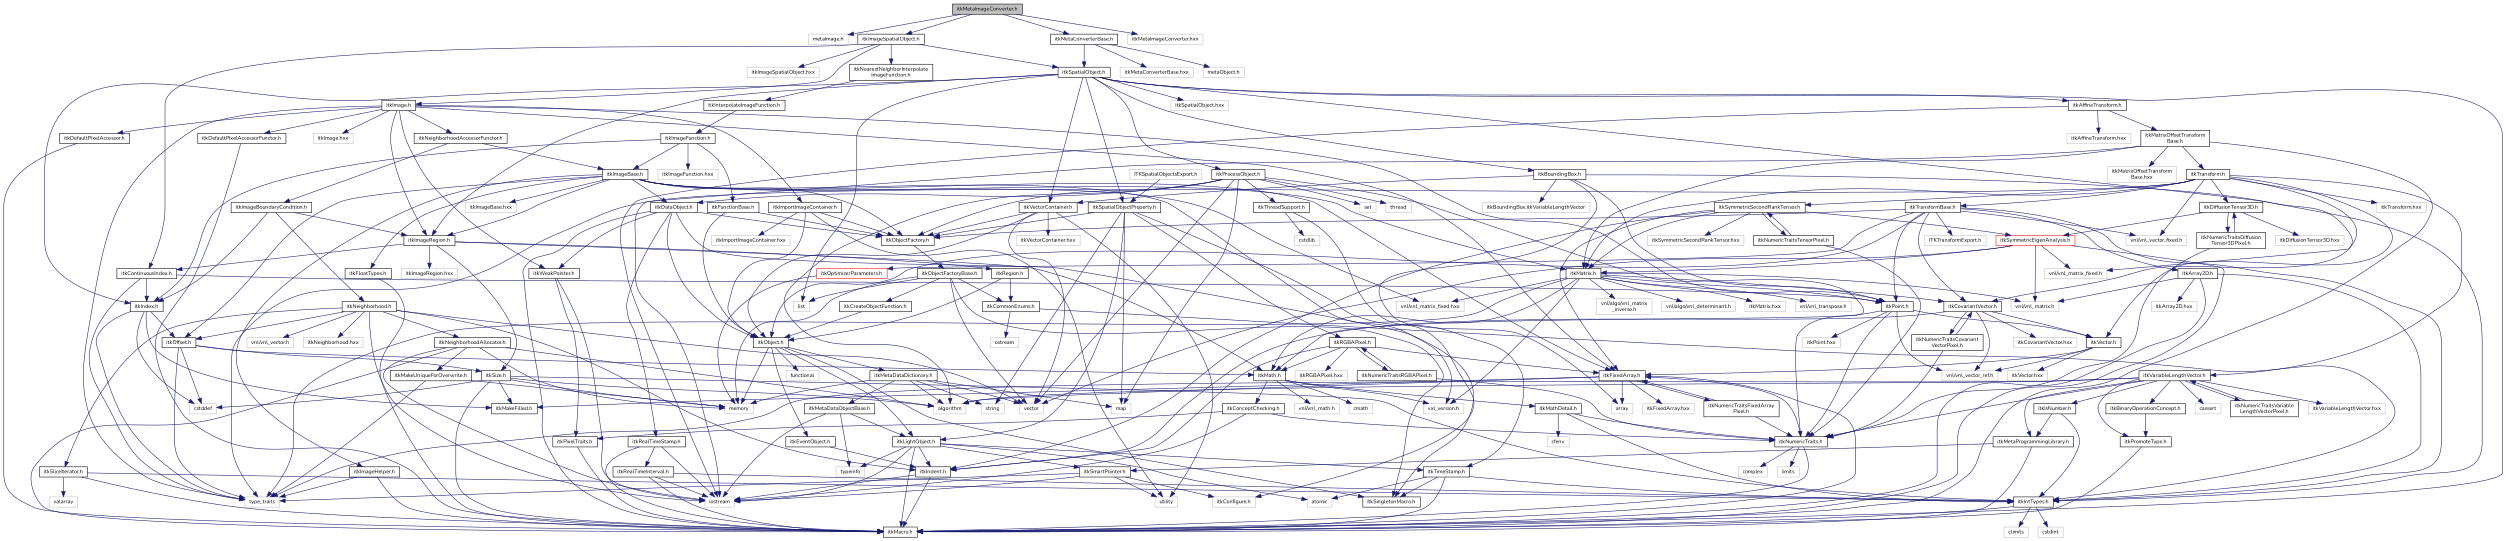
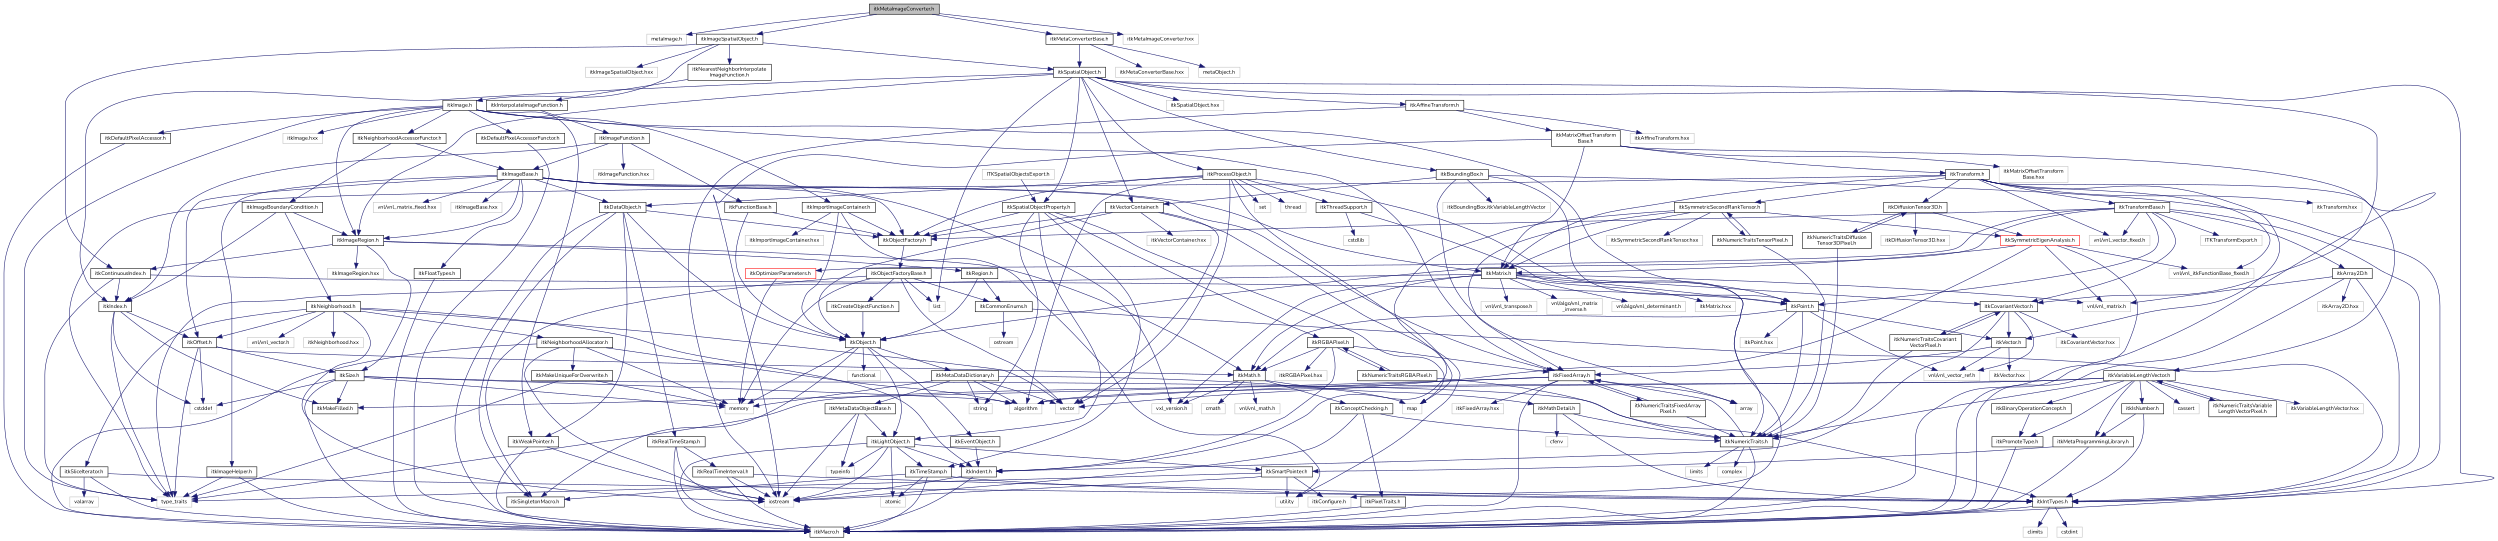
(2076, 274) -> (2211, 274)
(1501, 291) -> none
(576, 349) -> (616, 527)
